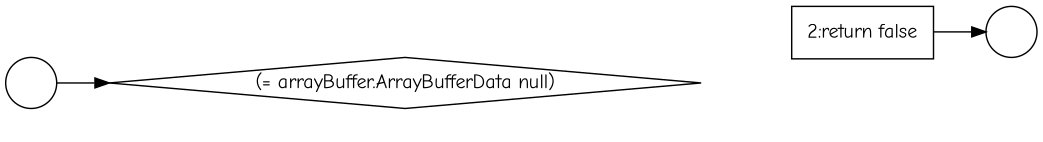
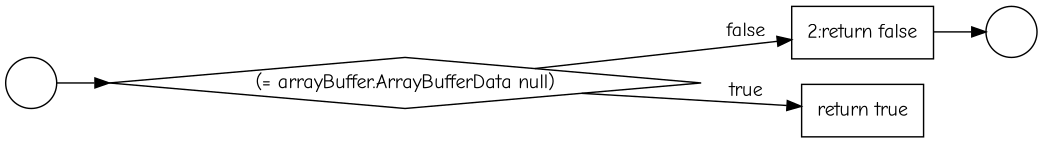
none -> (656, 55)
none -> (863, 110)
